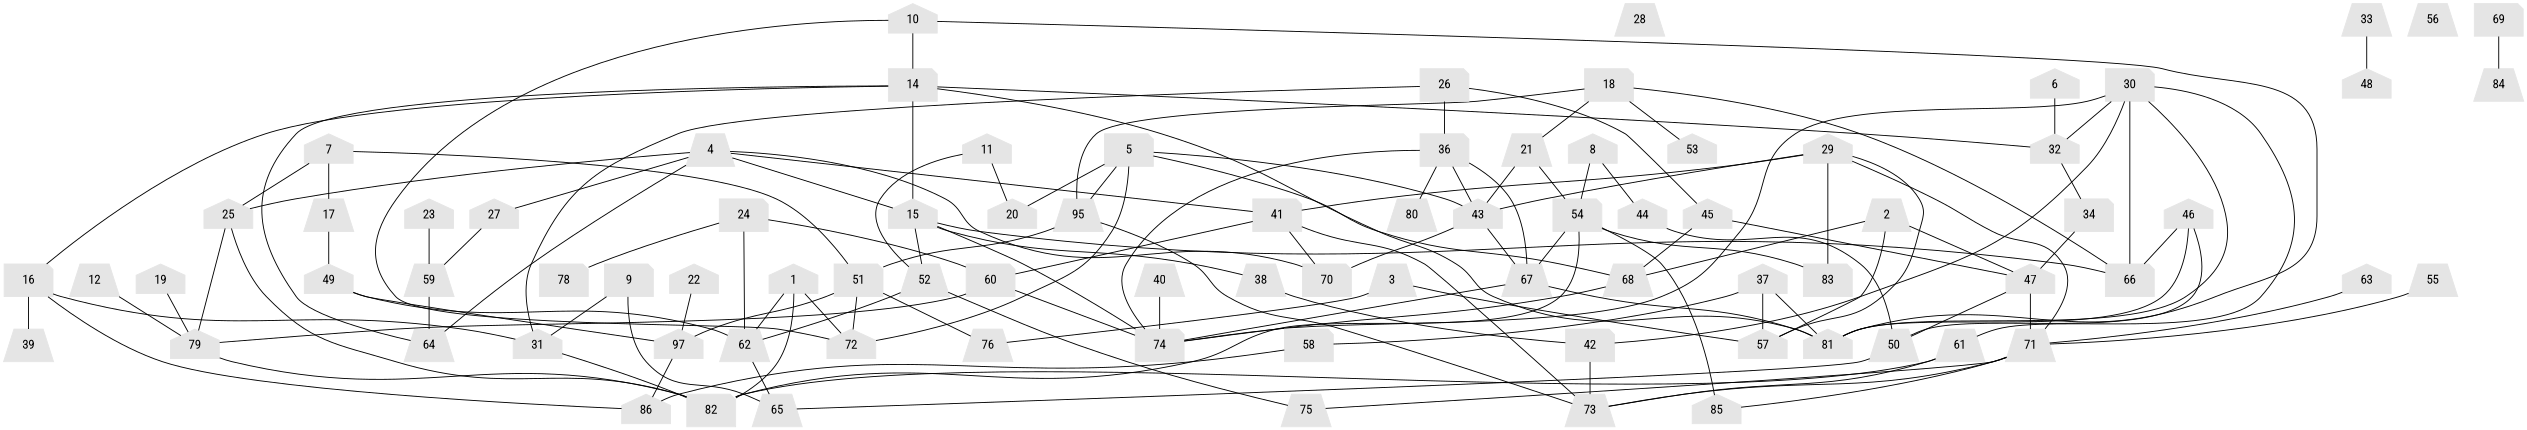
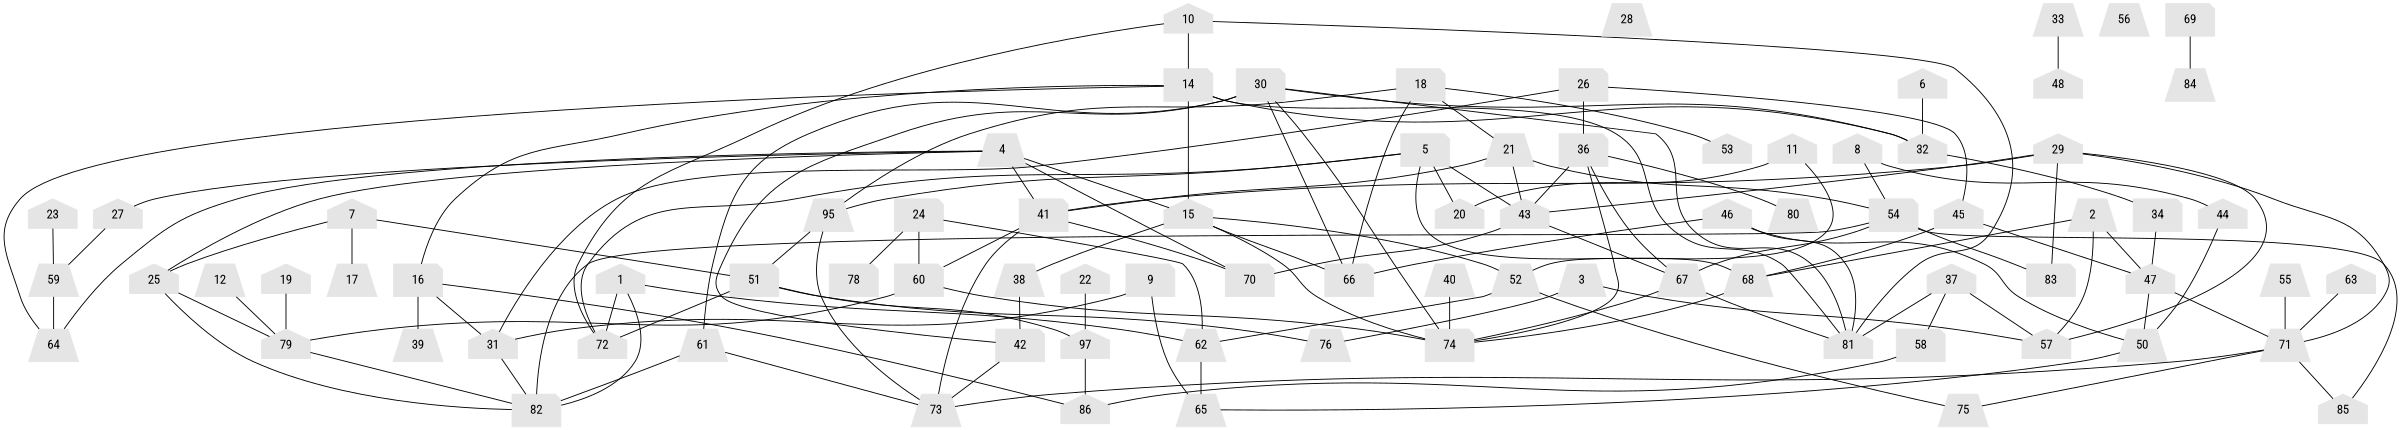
none -> (1383, 179)
(329, 280) -> none
